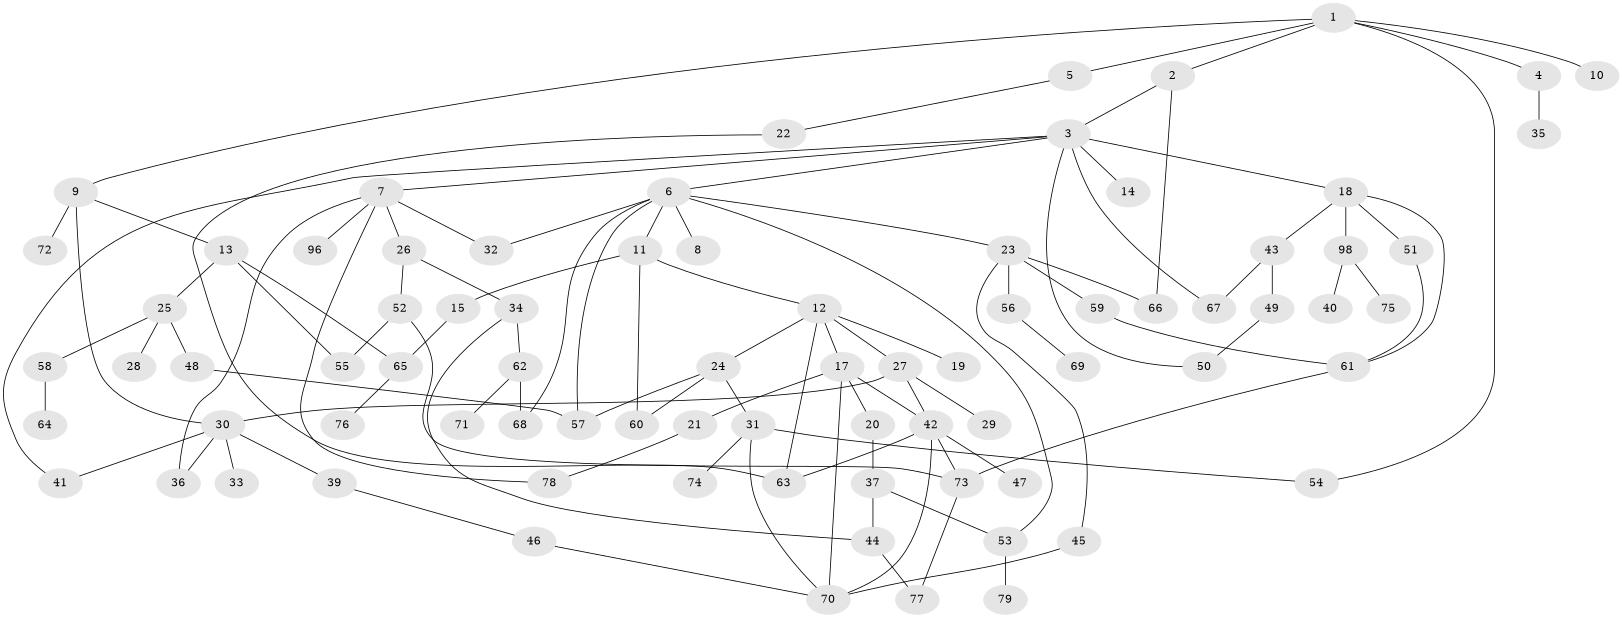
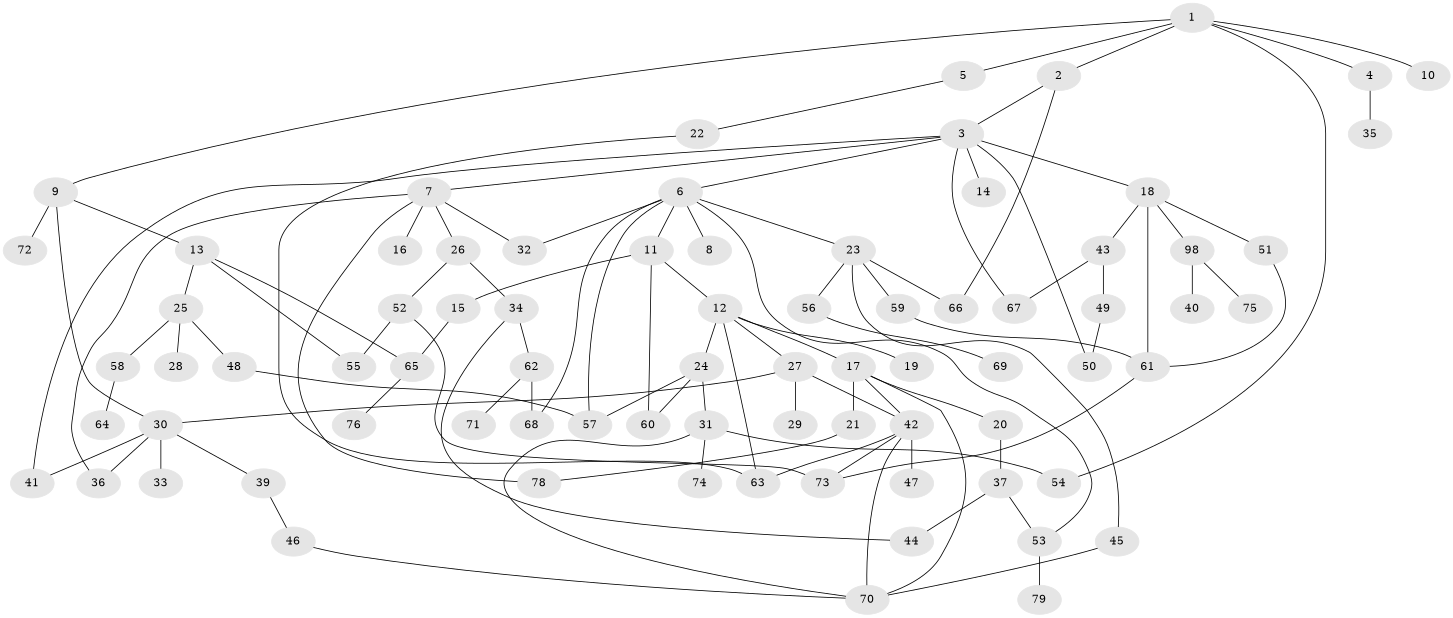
(315, 251) -> (400, 251)
(917, 600) -> none
